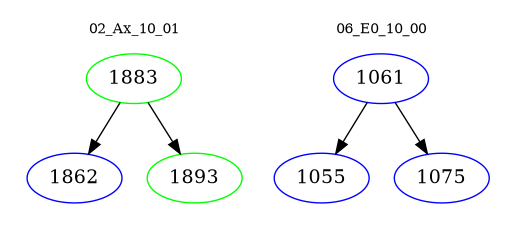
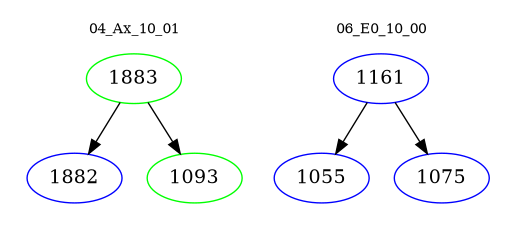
(135, 30) -> (135, 30)
(381, 79) -> (381, 79)
(75, 178) -> (75, 178)
(195, 178) -> (195, 178)
